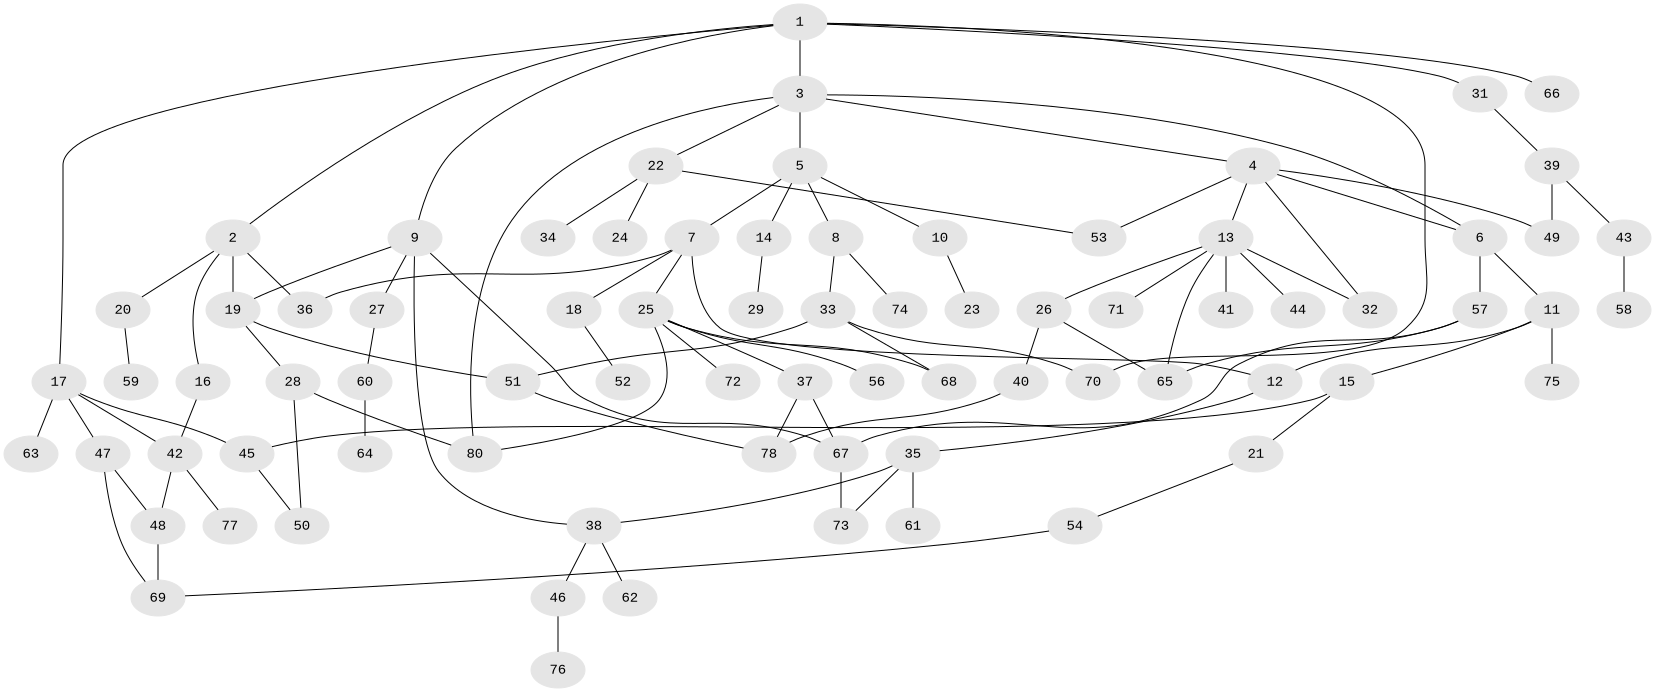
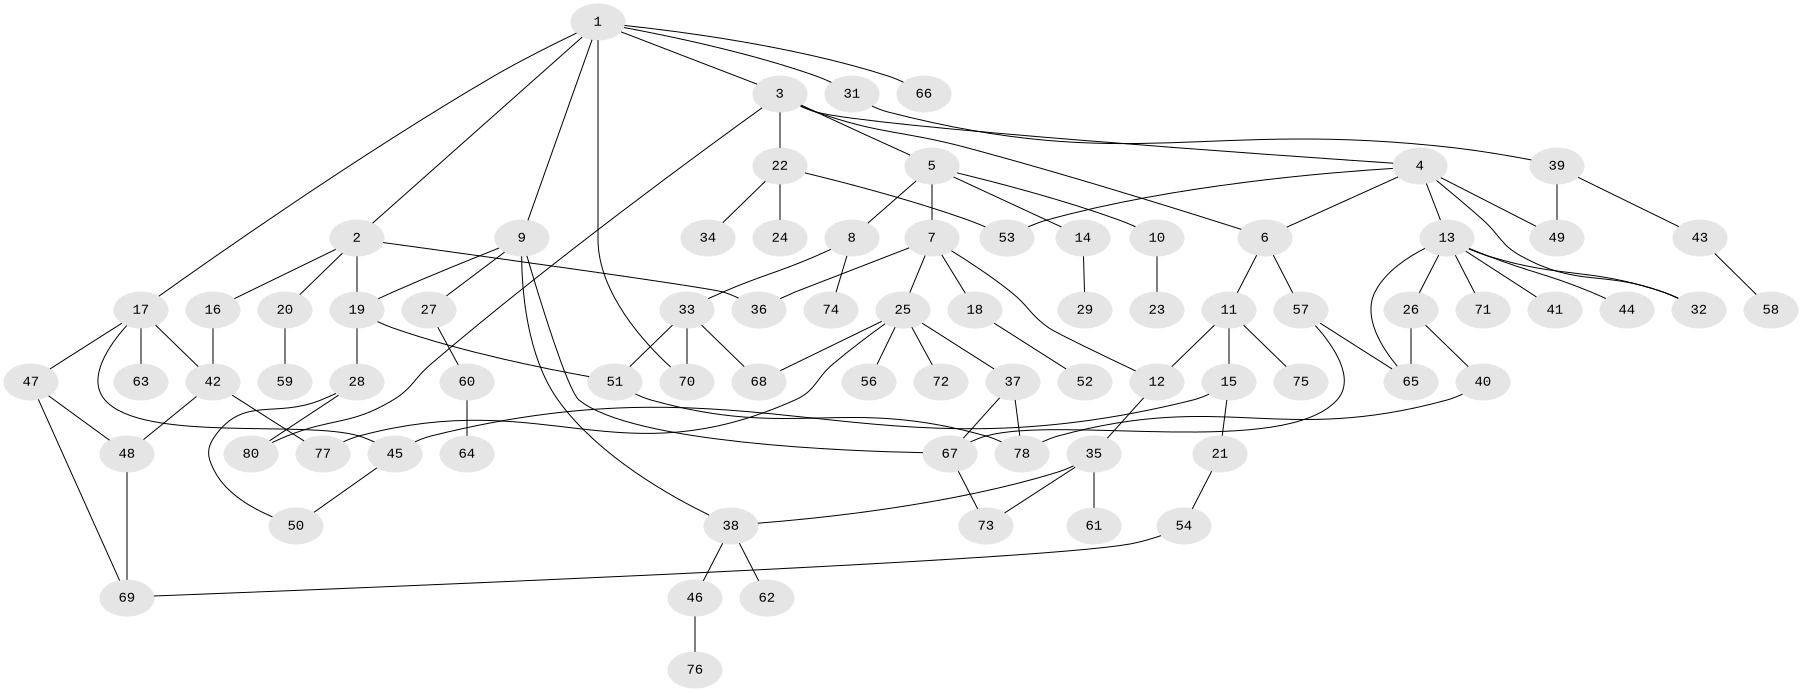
(642, 412) -> (629, 433)
